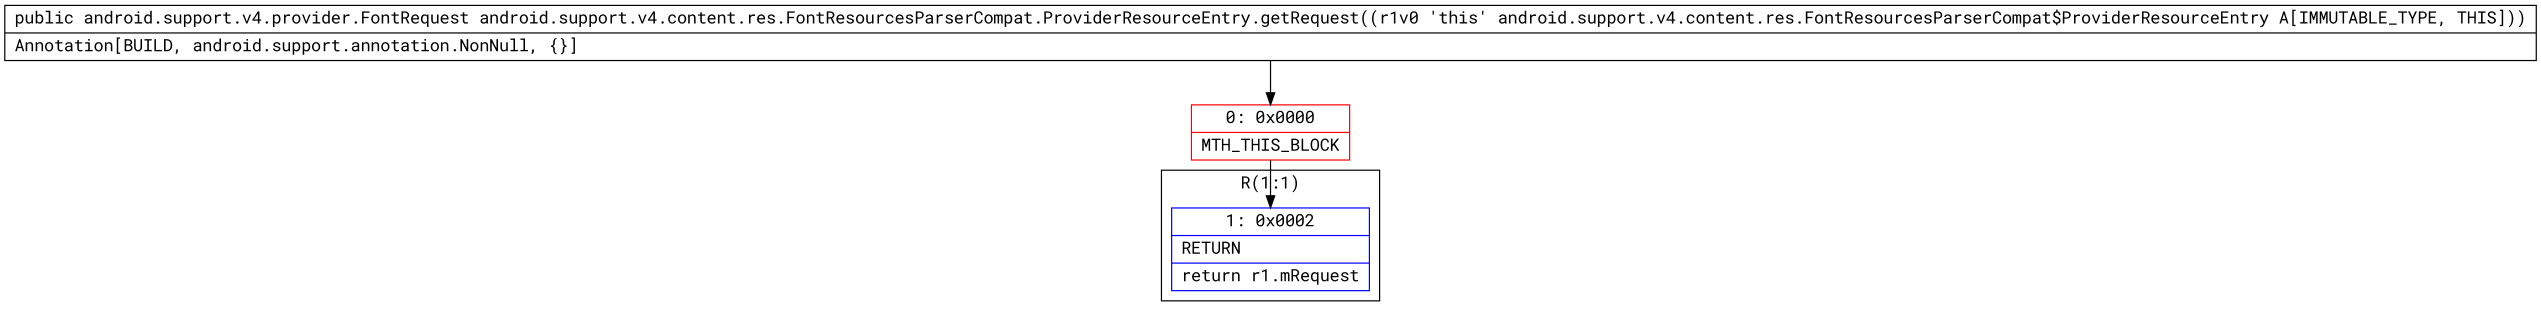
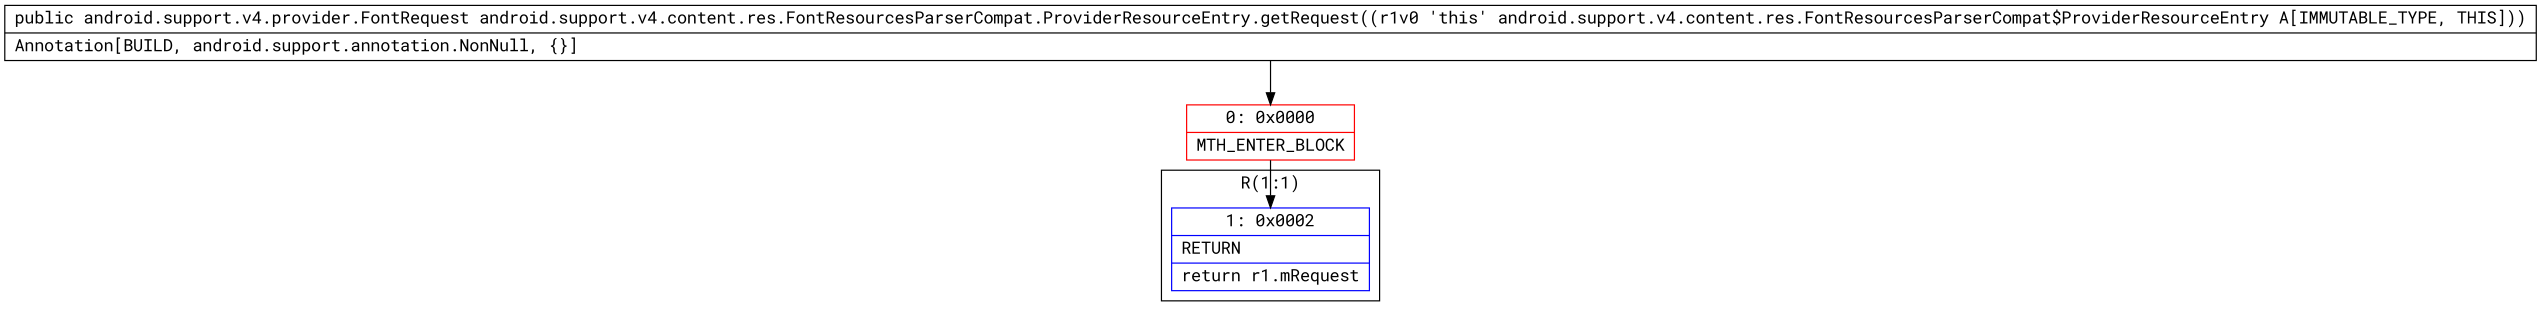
(1271, 146) -> (1271, 146)
